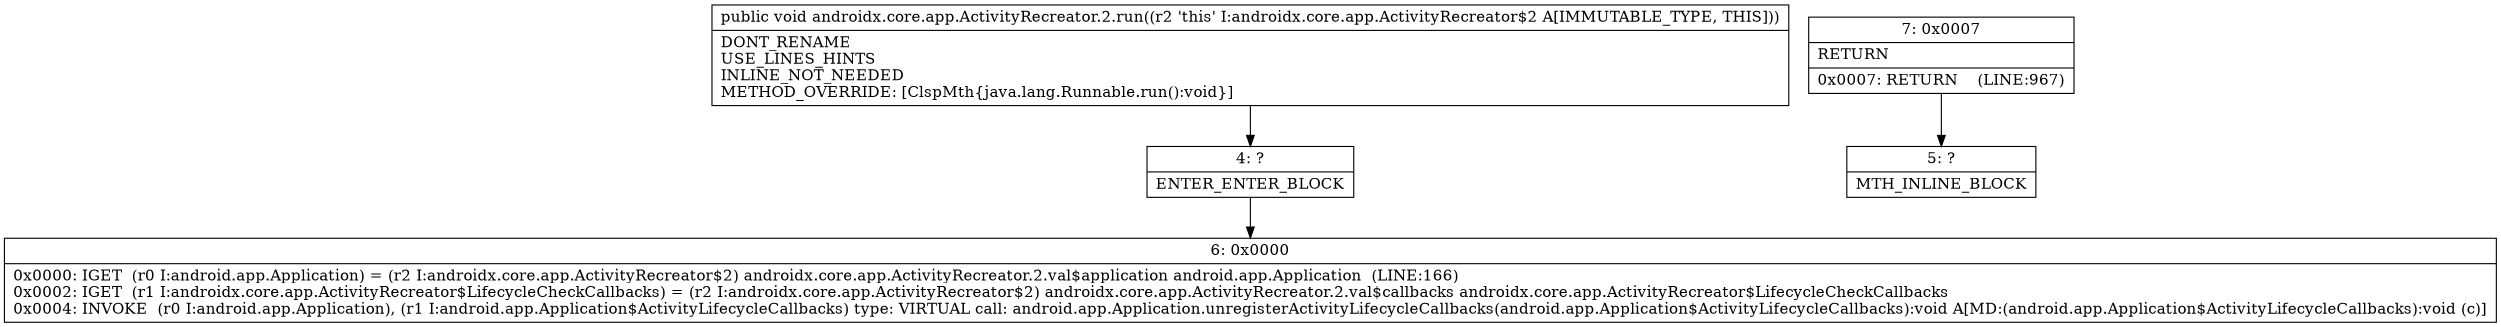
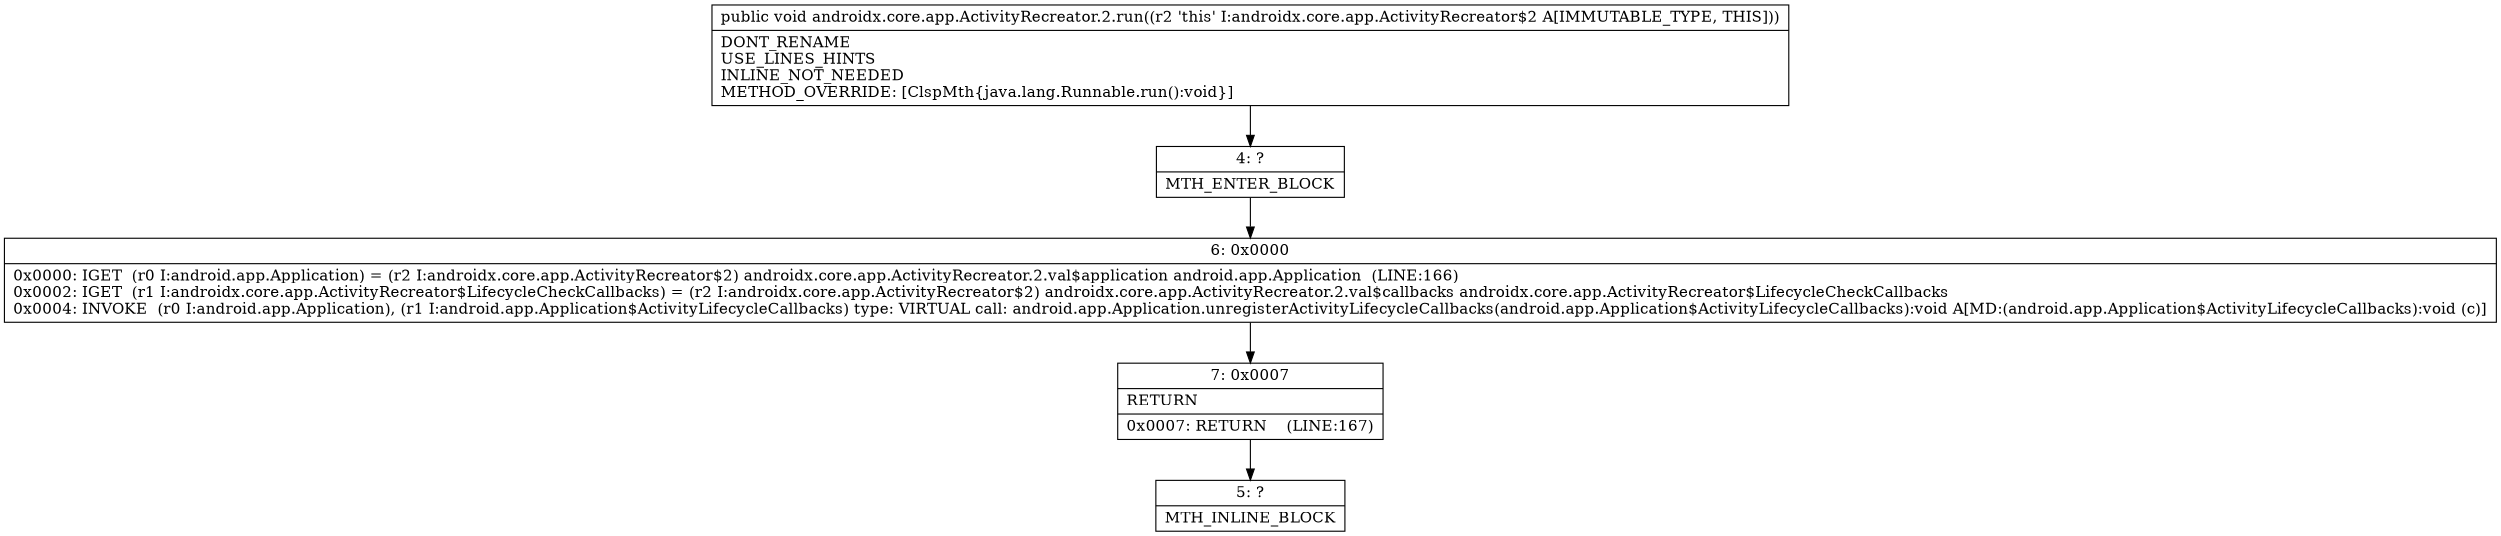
(1941, 80) -> (1250, 426)
(1250, 184) -> (1250, 184)
none -> (1250, 337)
